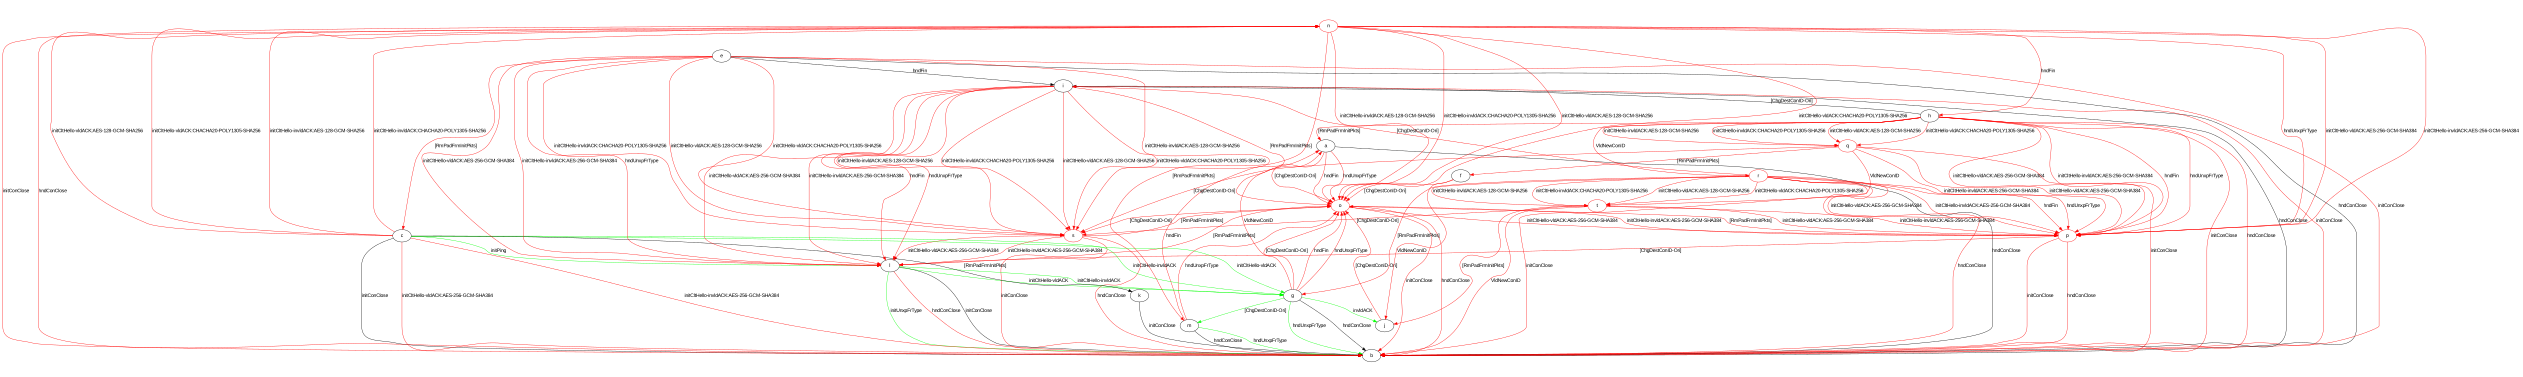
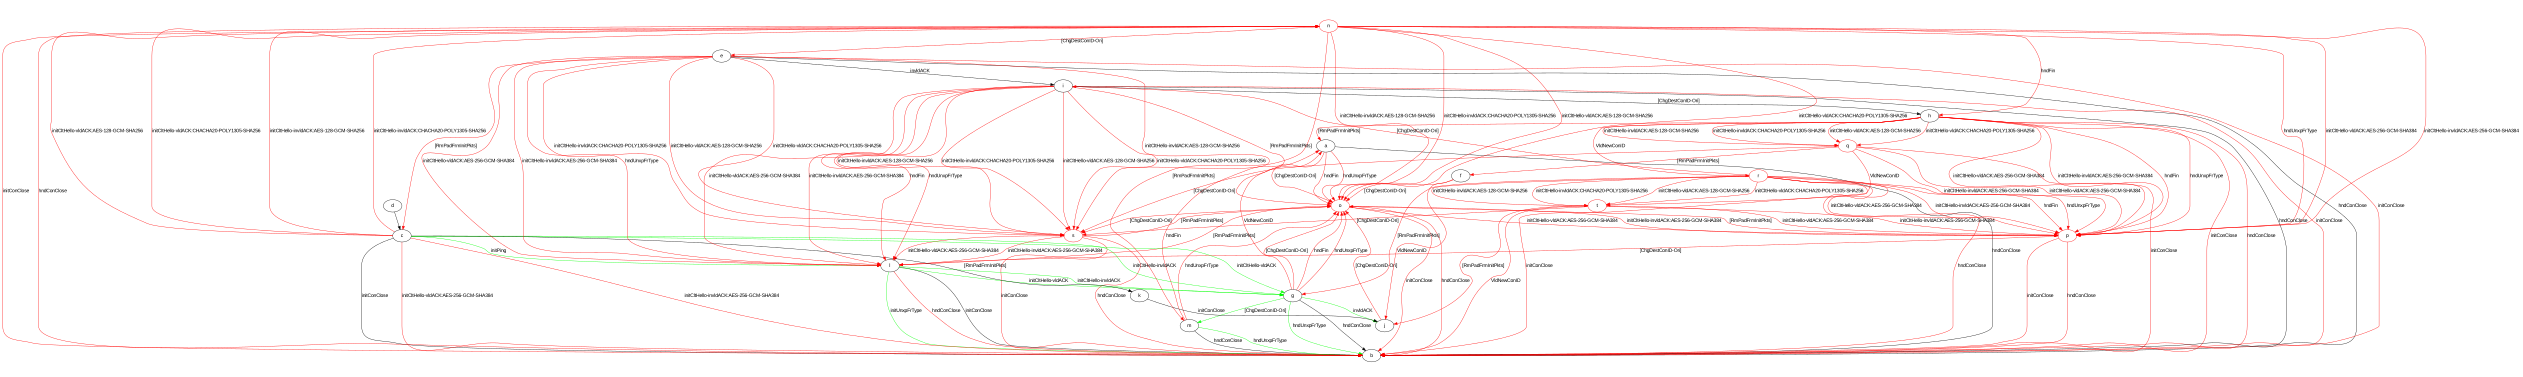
none -> (1027, 41)
(921, 71) -> (921, 71)
(1625, 95) -> (1495, 99)
none -> (393, 206)
(1213, 345) -> (1260, 316)
